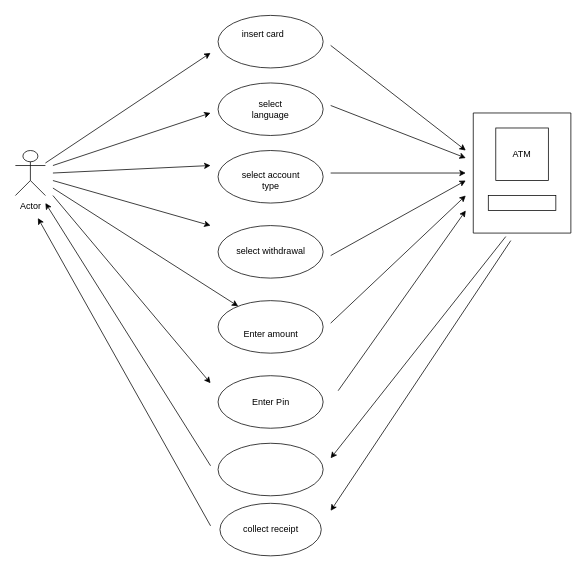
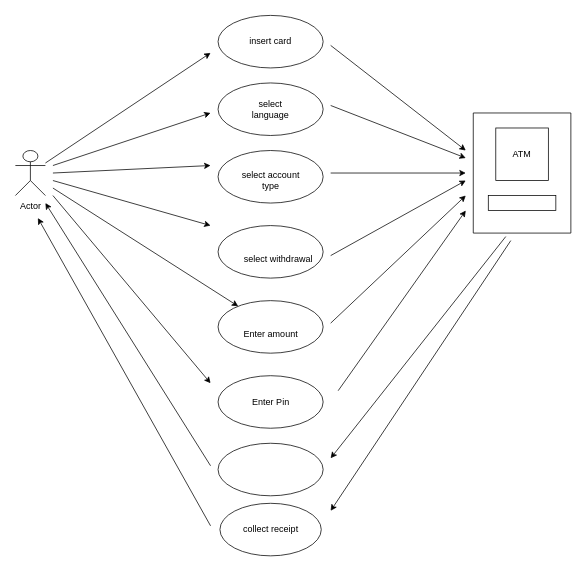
(263, 34) -> (270, 42)
(270, 252) -> (278, 259)
